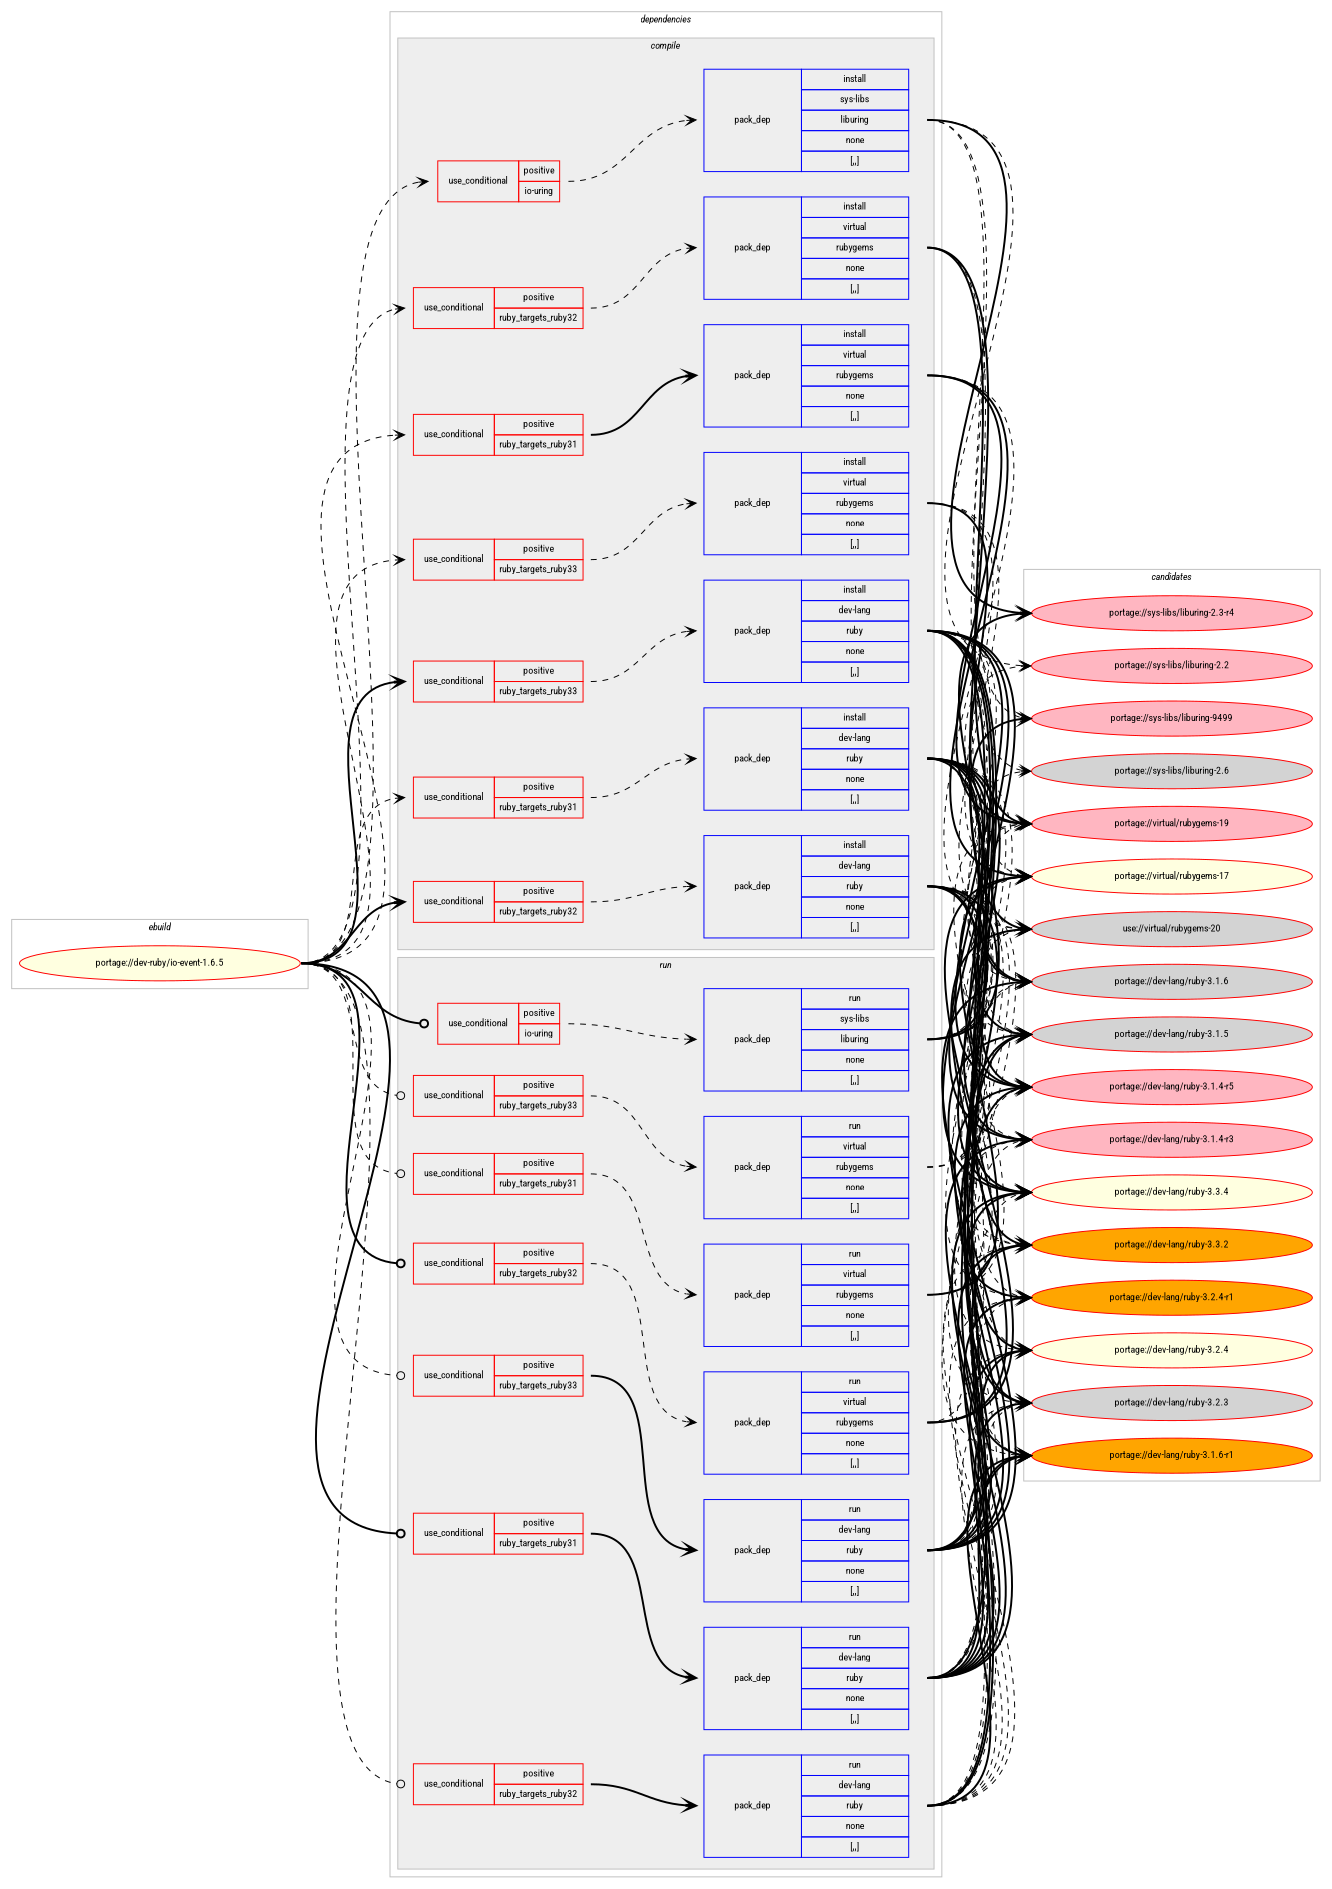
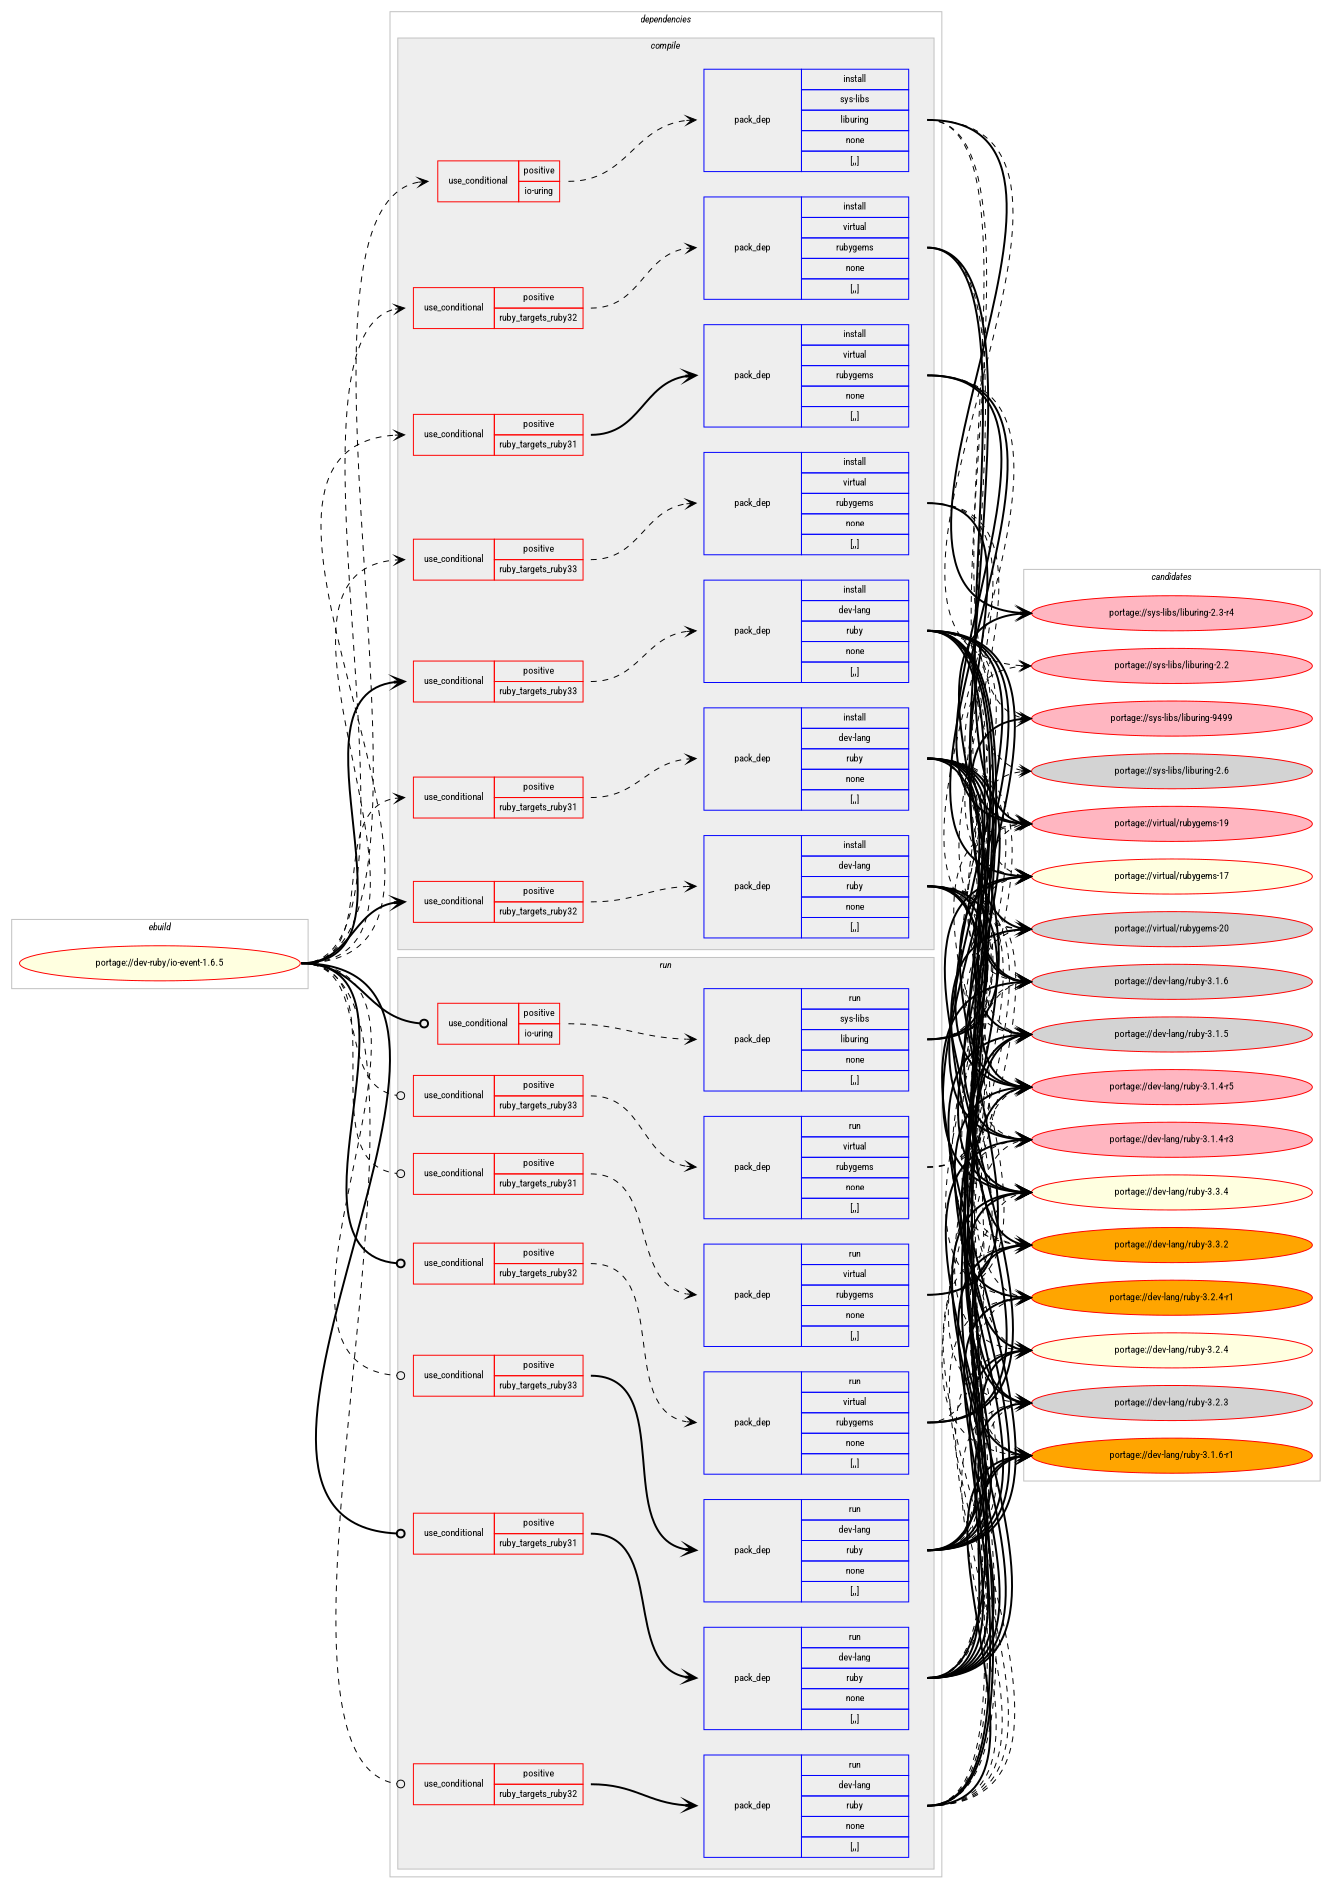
(1172, 929) -> (1172, 929)
